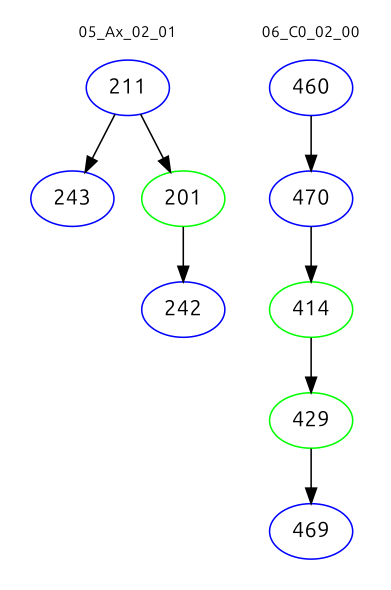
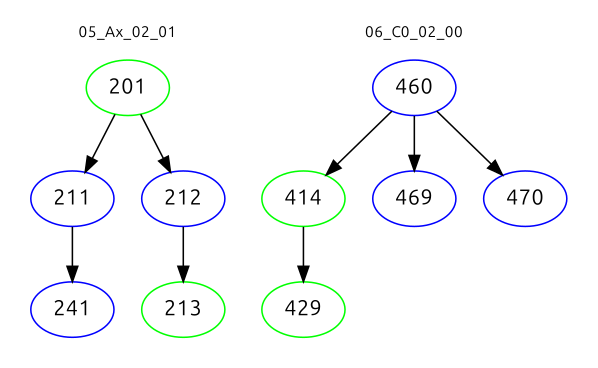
(152, 136) -> (104, 136)
(72, 199) -> (72, 310)
(311, 247) -> (365, 138)
(183, 310) -> (183, 199)
none -> (183, 310)
(311, 468) -> (414, 136)
